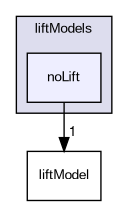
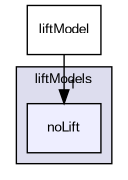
(64, 122) -> (64, 75)
